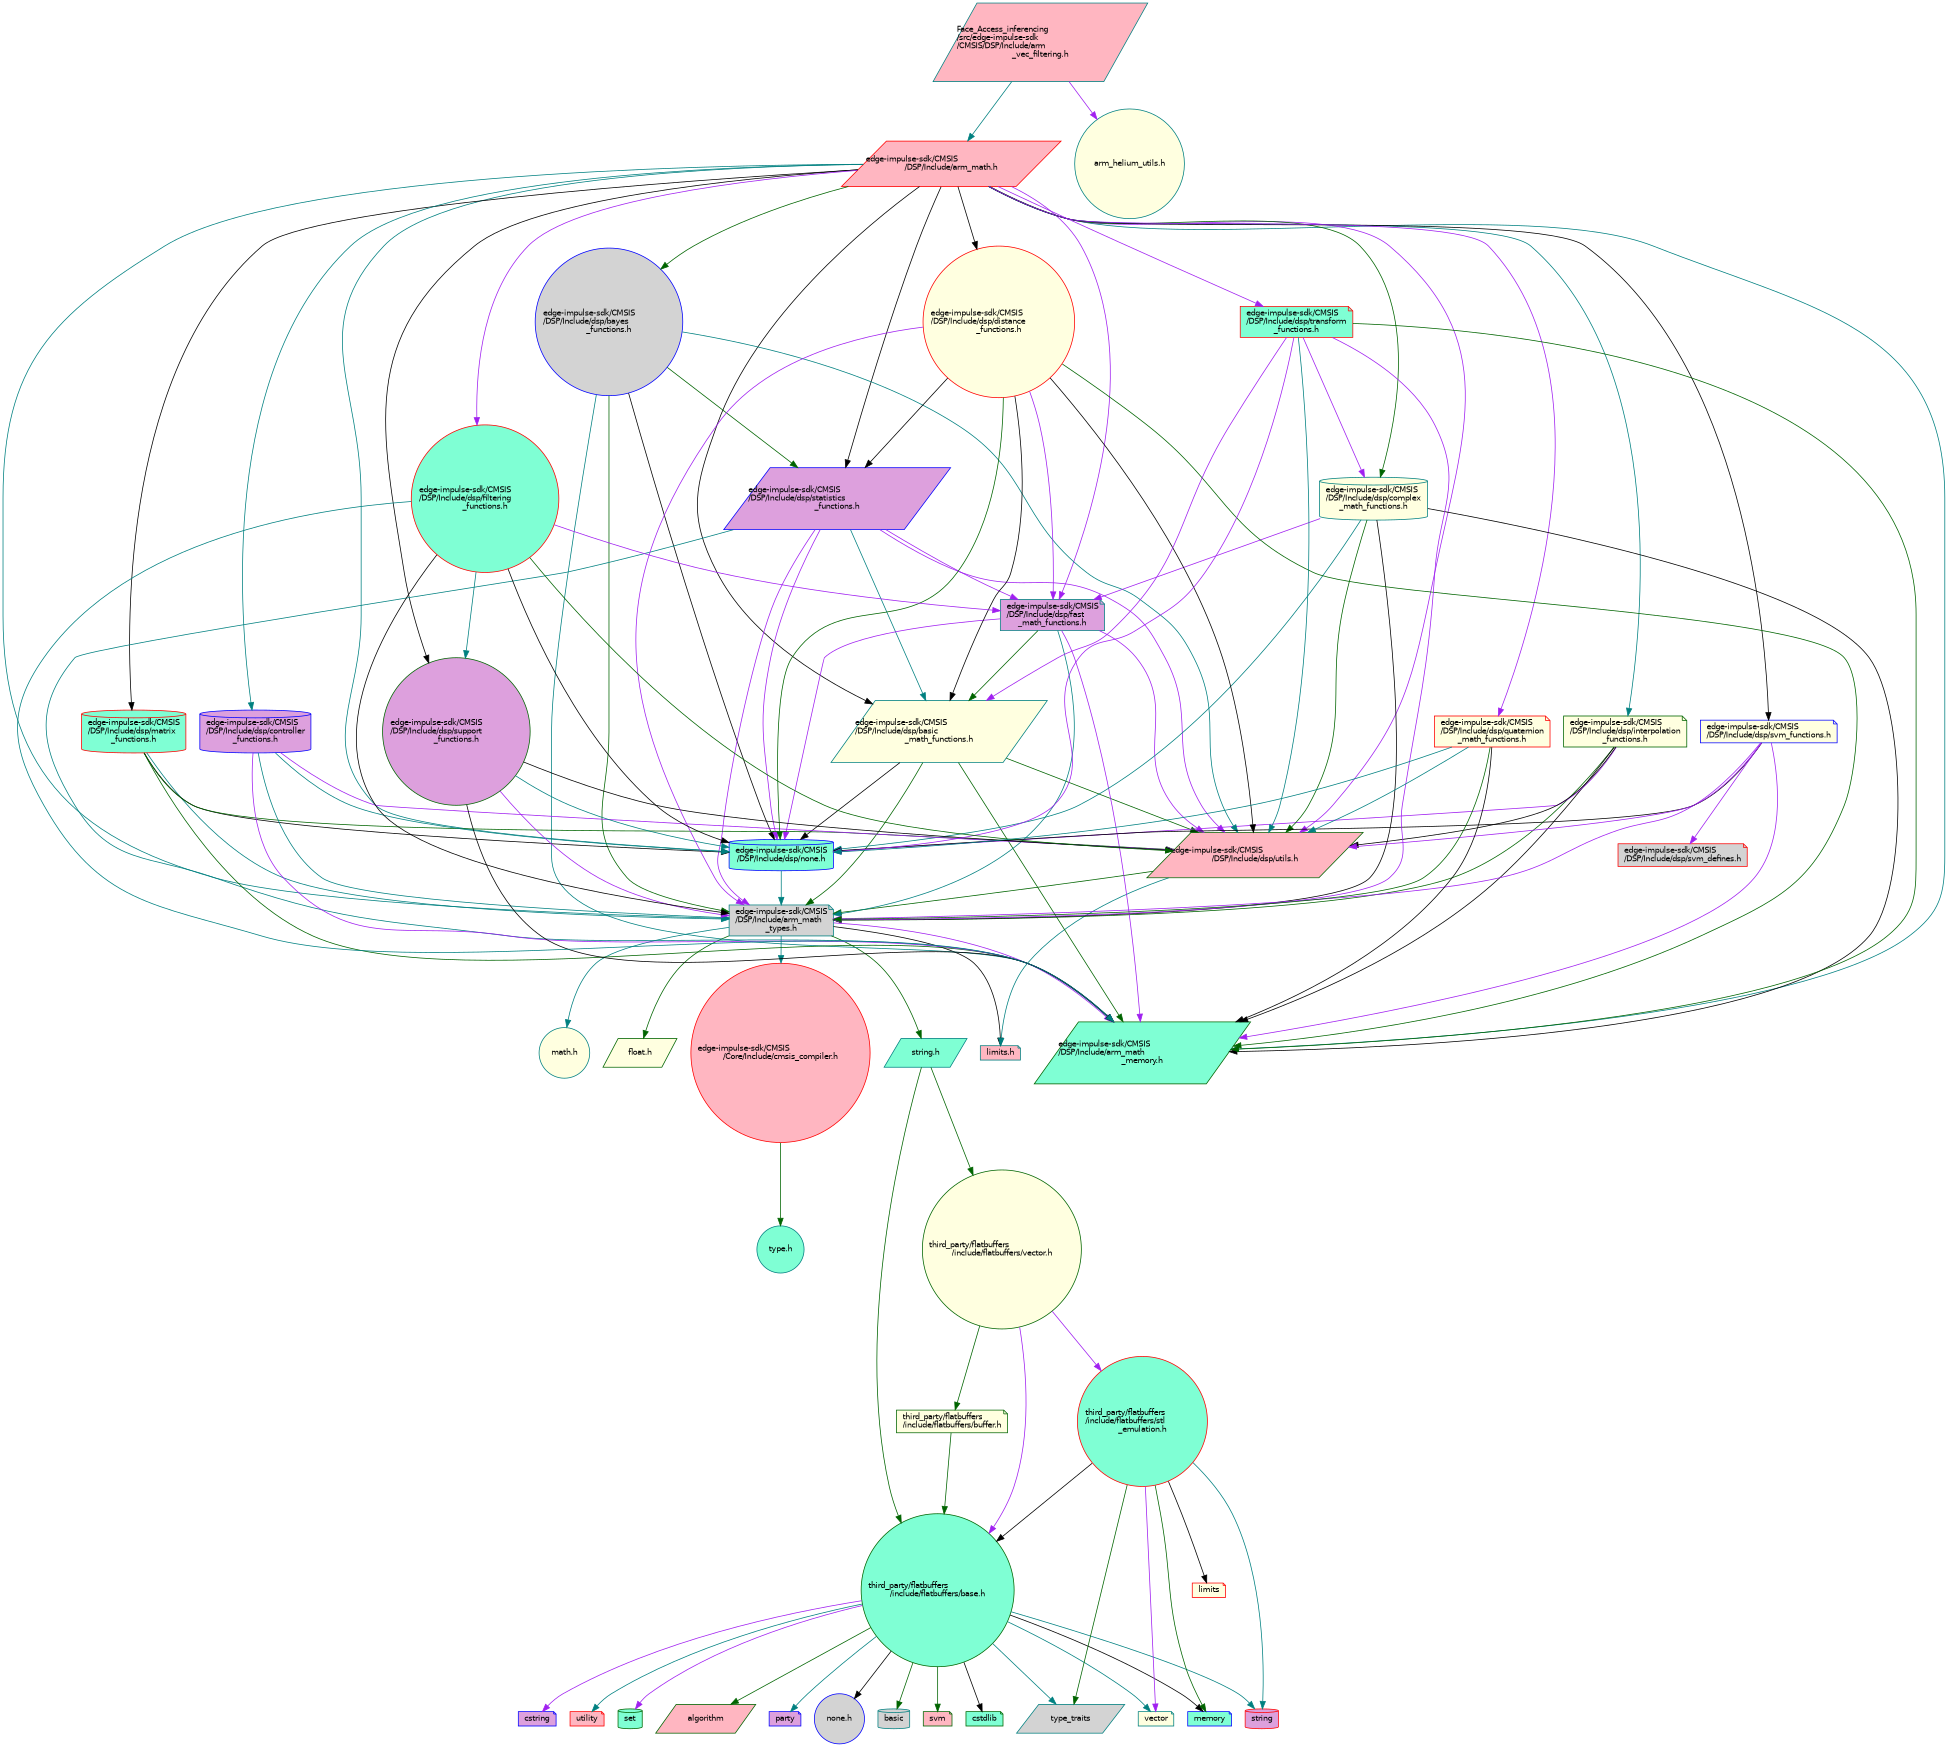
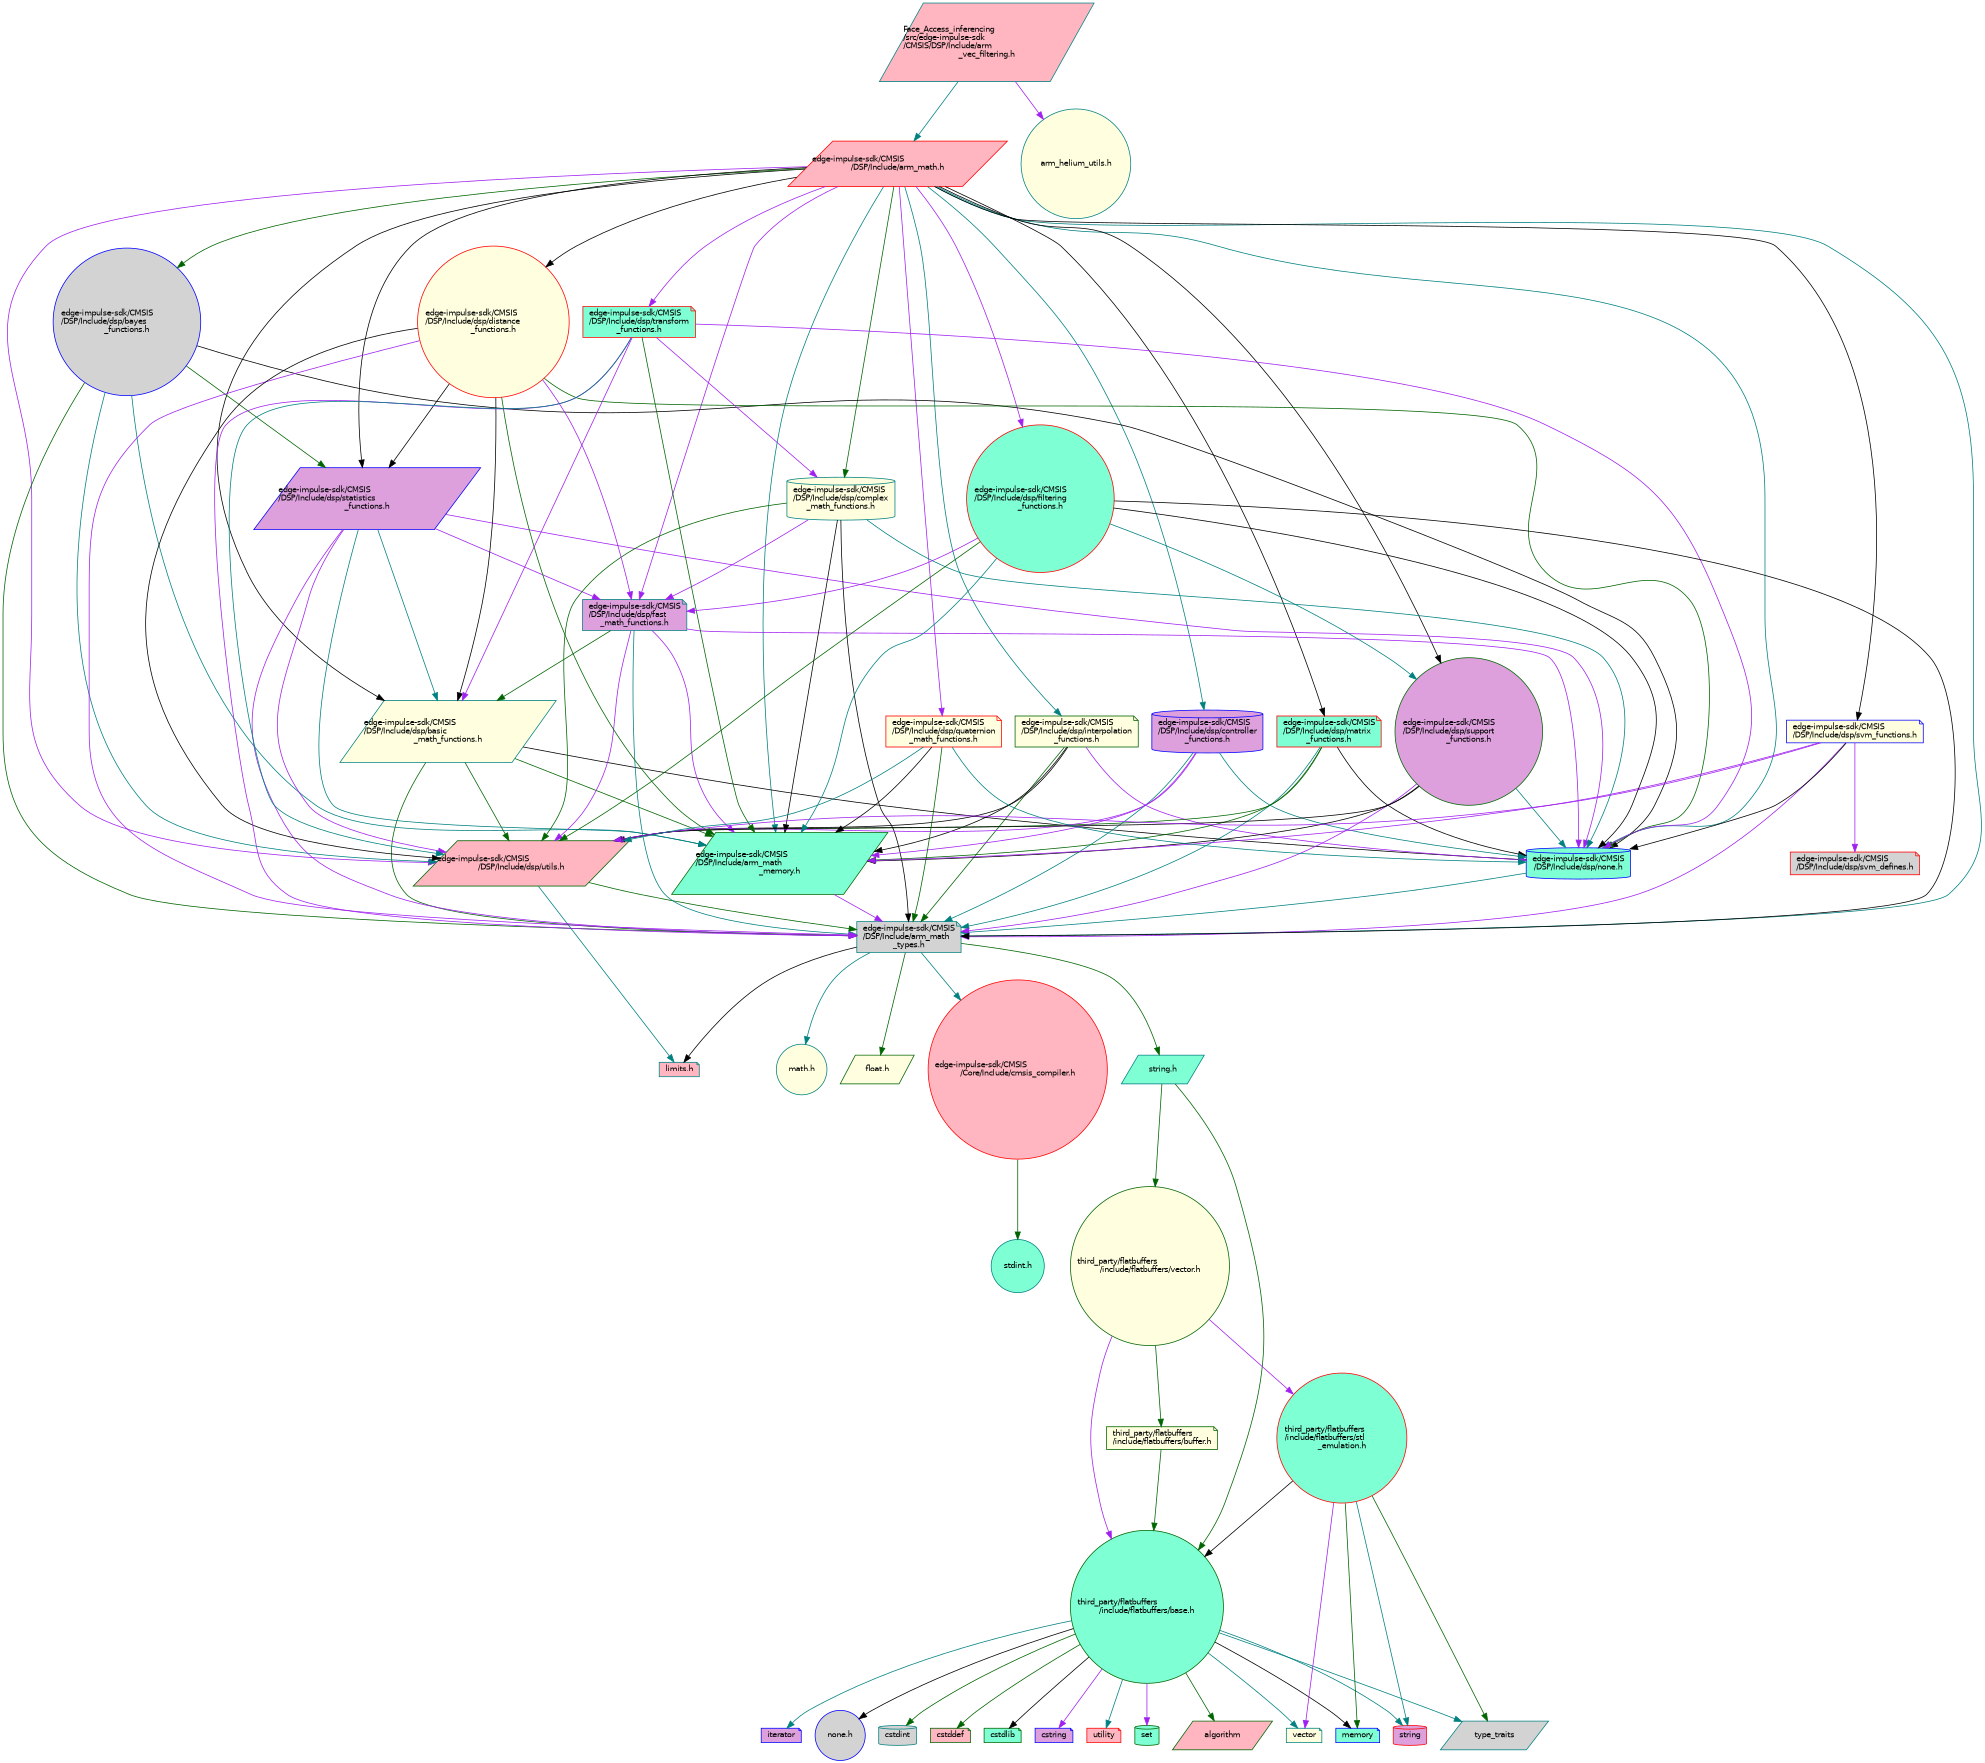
(134, 732) -> (1329, 732)
(978, 946) -> (855, 906)
(780, 1249) -> (1018, 1266)
(1209, 1590) -> none
(785, 1719) -> (781, 1735)
(894, 1719) -> (898, 1735)
(938, 1719) -> (950, 1735)
